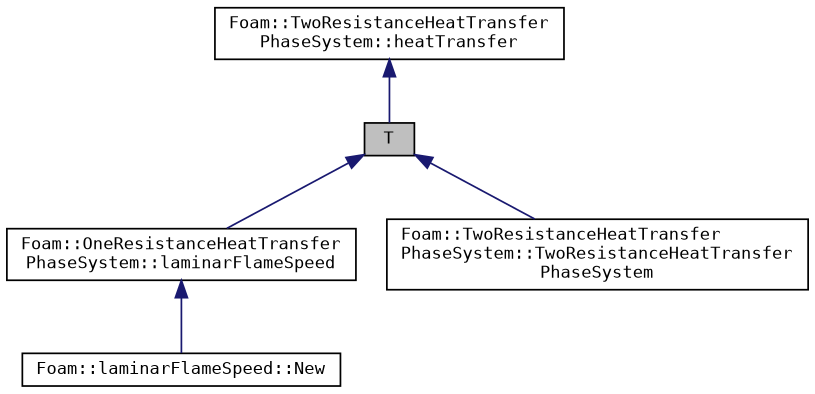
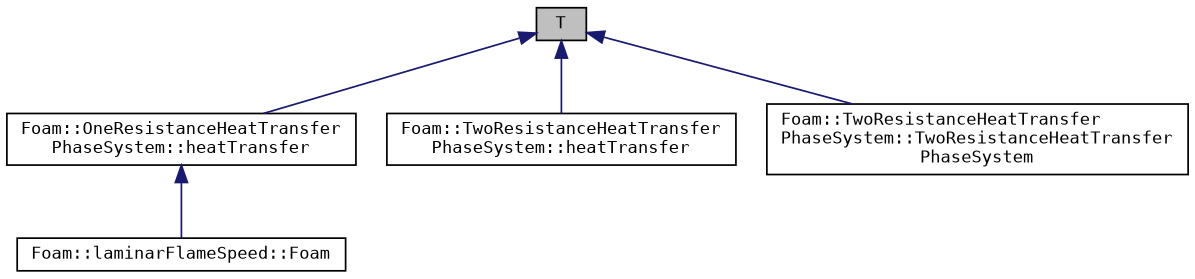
(389, 100) -> (561, 86)
(181, 254) -> (181, 139)
(181, 370) -> (181, 254)
